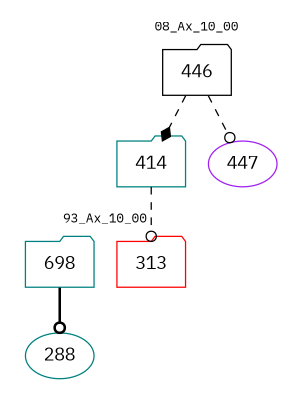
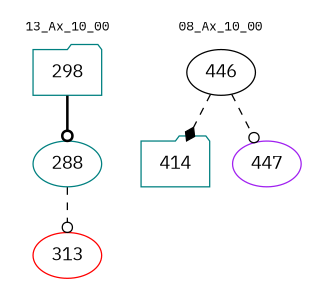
(197, 72) -> (221, 72)
(151, 216) -> (67, 205)
(105, 219) -> (68, 27)
(60, 264) -> (67, 72)
(151, 264) -> (67, 255)
